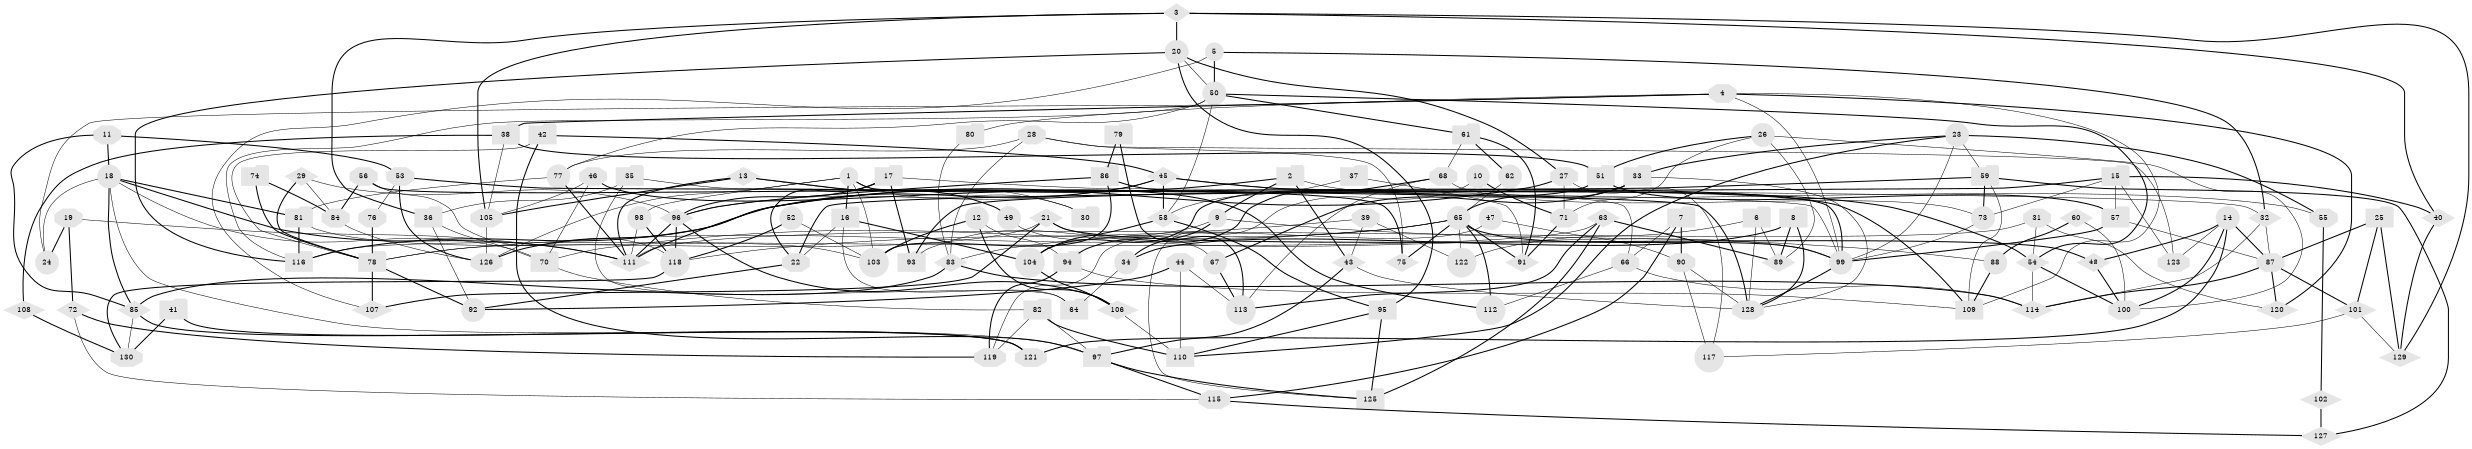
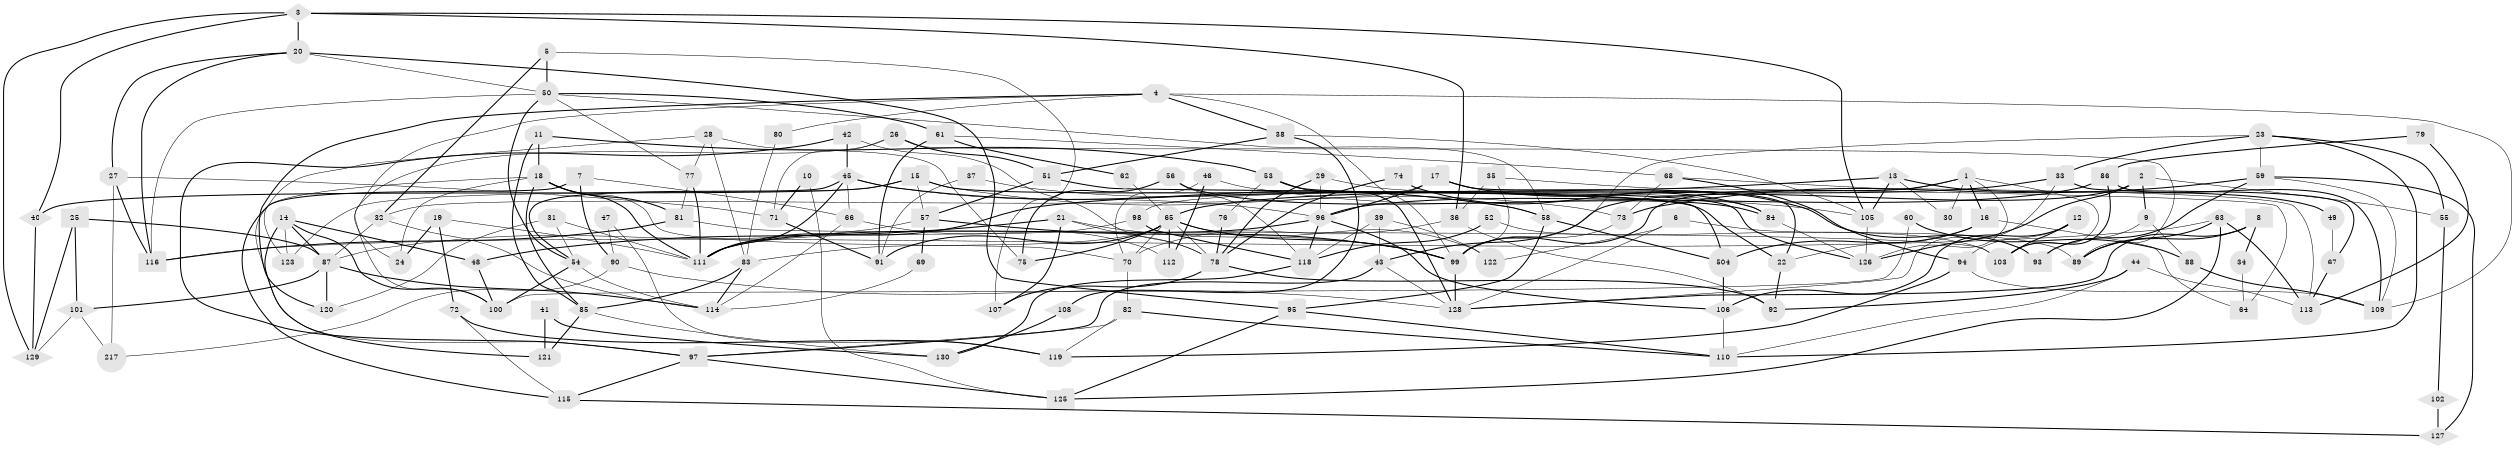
(1172, 239) -> none
none -> (921, 263)
(1030, 263) -> (1723, 263)
(1709, 358) -> (112, 358)
